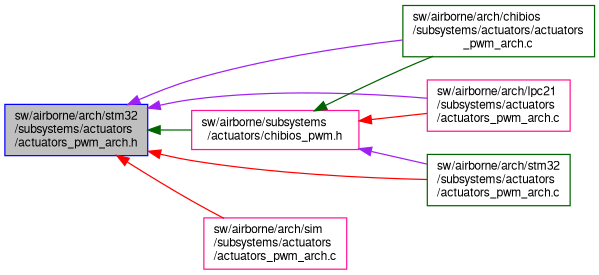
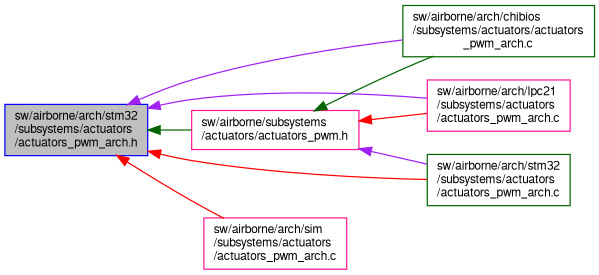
(275, 130) -> (275, 130)
